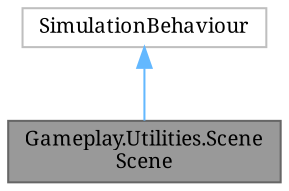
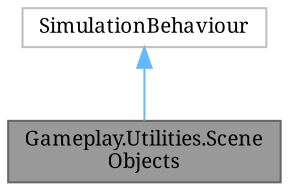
(144, 152) -> (144, 152)
